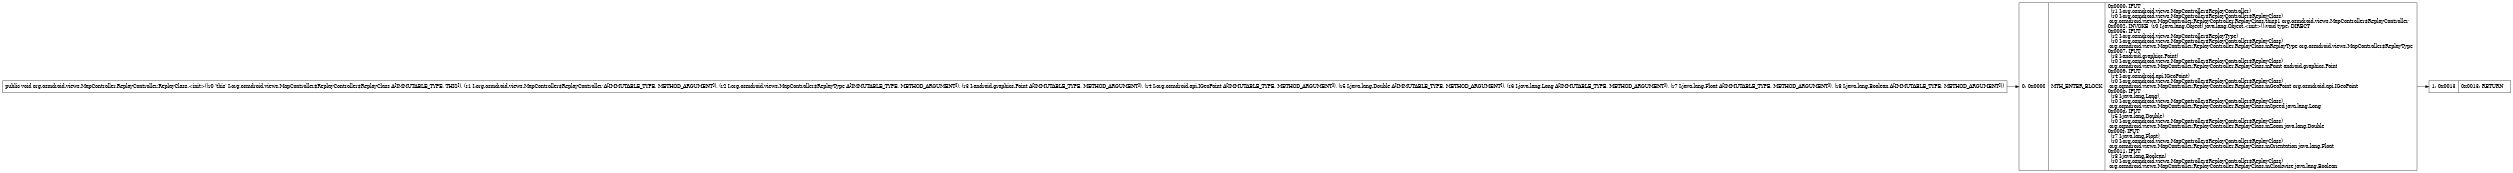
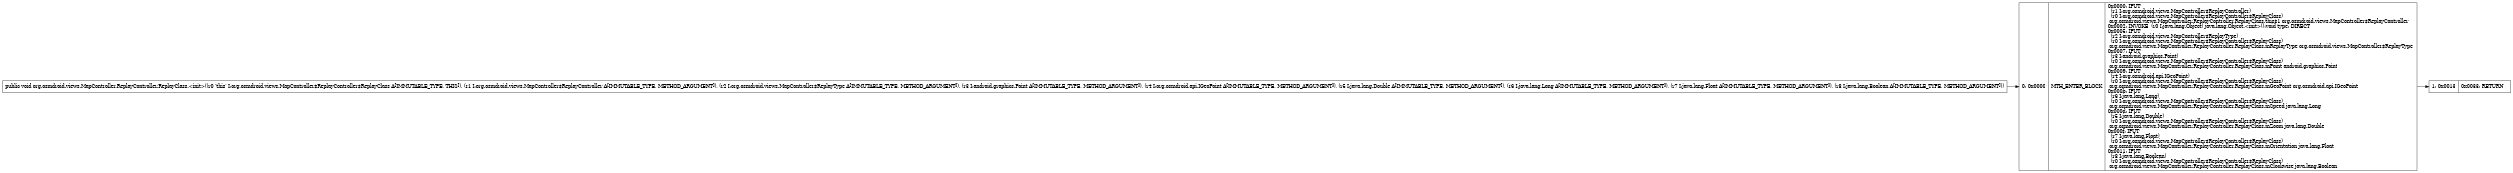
(2484, 86) -> (2484, 86)
